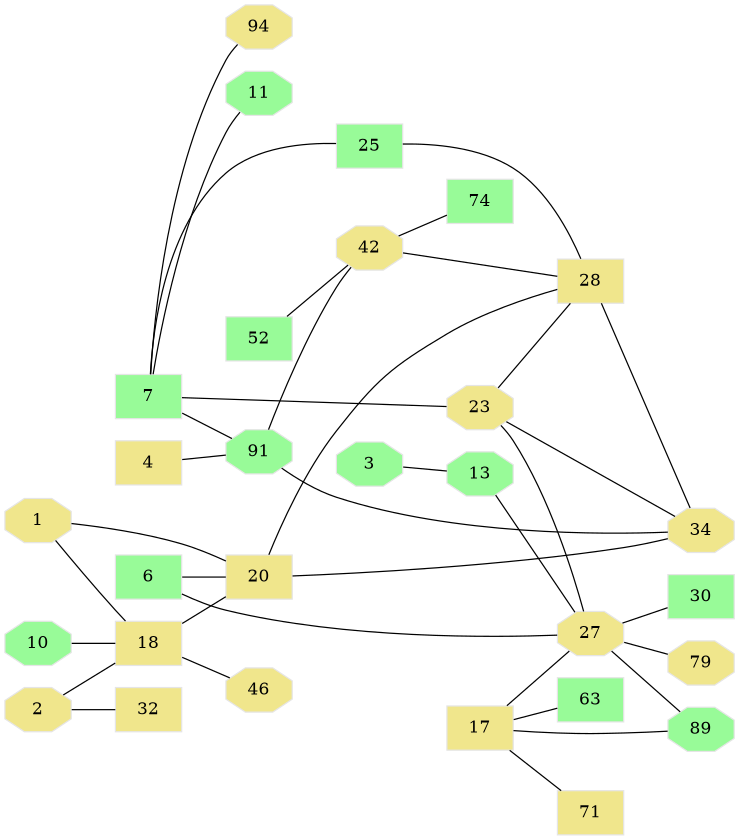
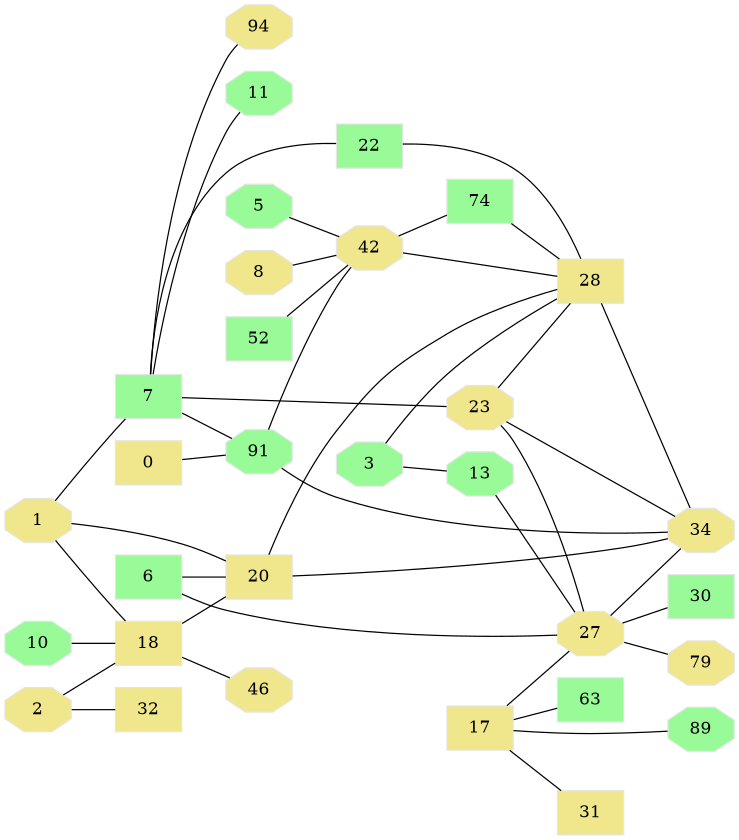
(370, 146) -> (370, 146)
none -> (259, 206)
none -> (535, 241)
none -> (259, 273)
none -> (463, 361)
none -> (90, 459)
(149, 463) -> (149, 463)
(646, 681) -> (646, 582)
(591, 813) -> (591, 813)
